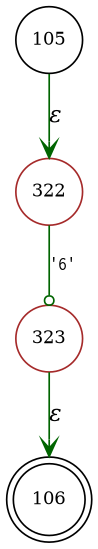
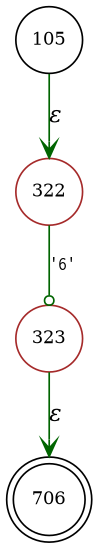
(49, 500) -> (49, 500)
